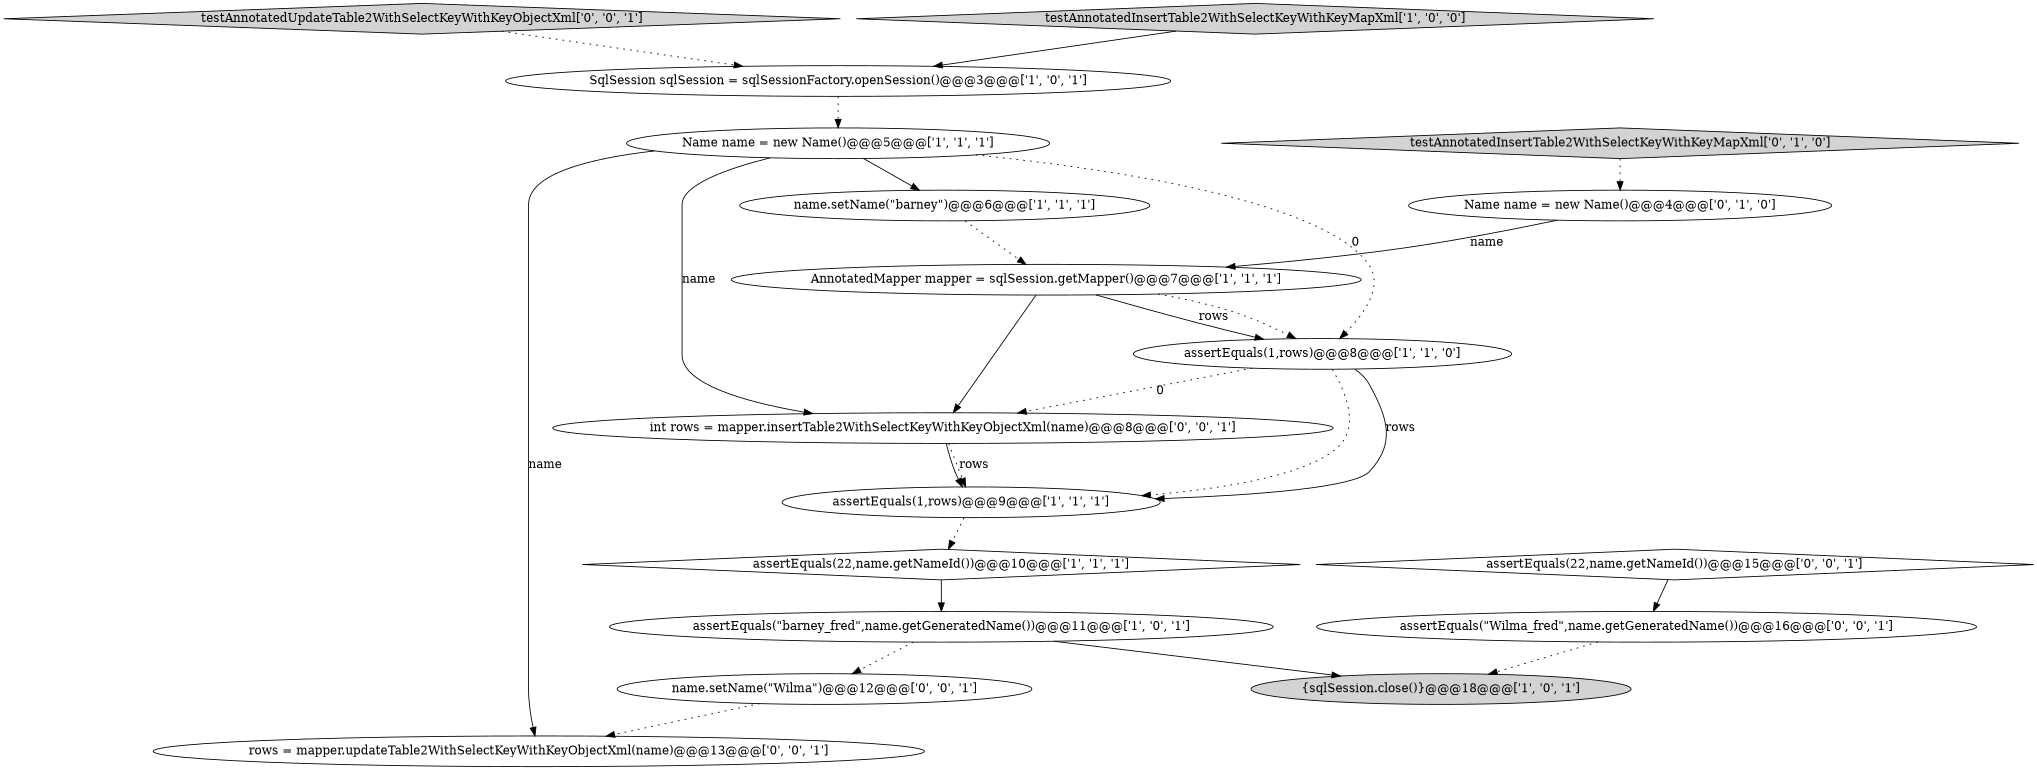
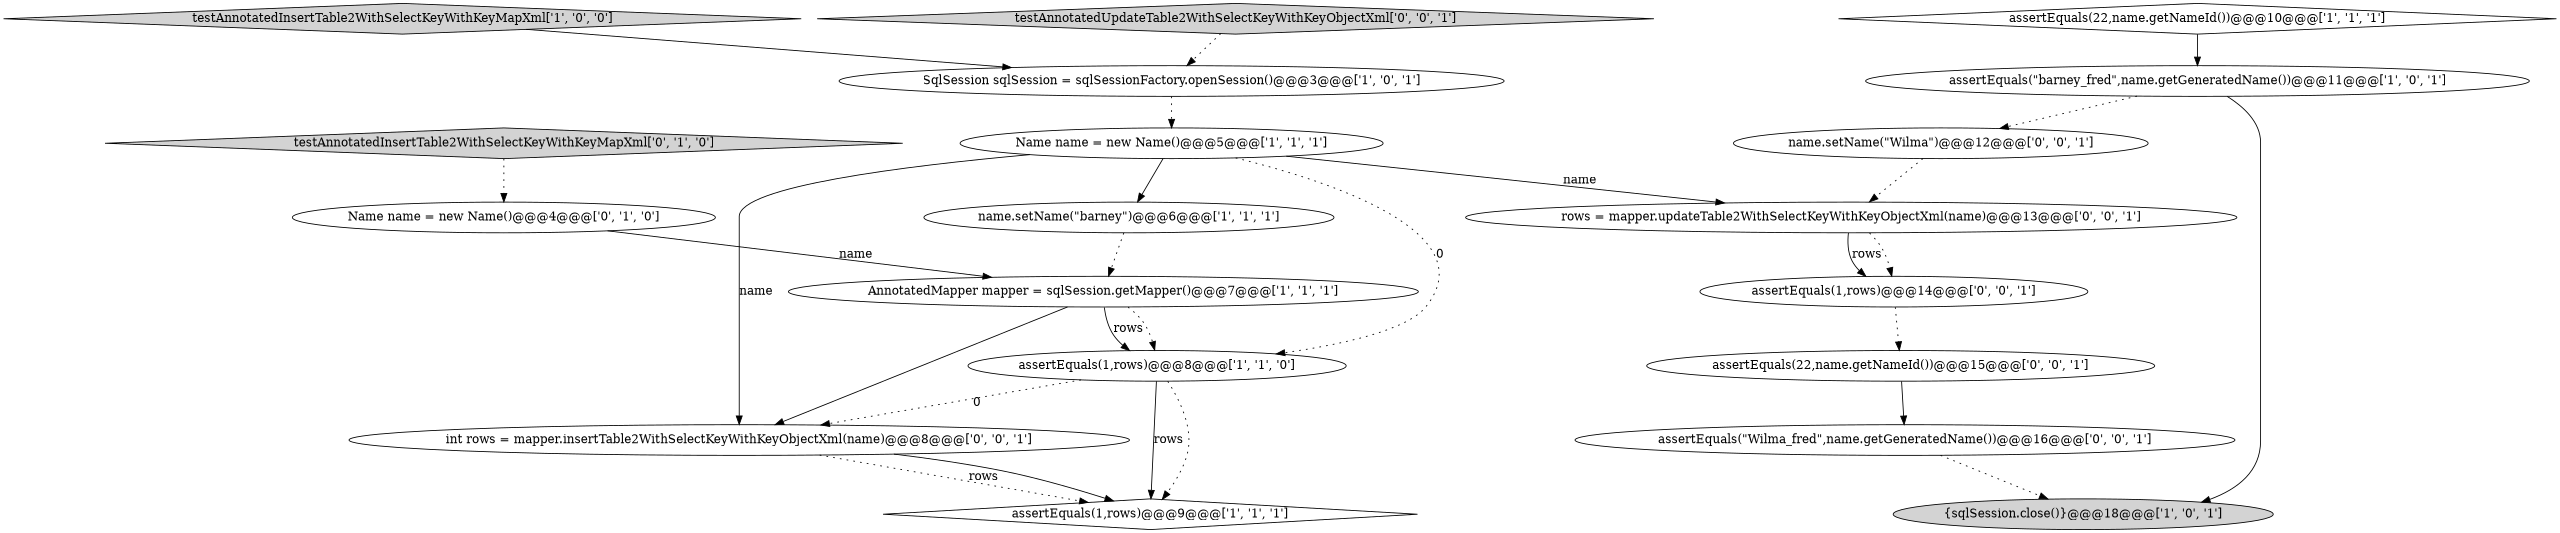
none -> (1894, 292)
(971, 502) -> (1150, 514)
(958, 530) -> none
(1675, 565) -> (1901, 366)
